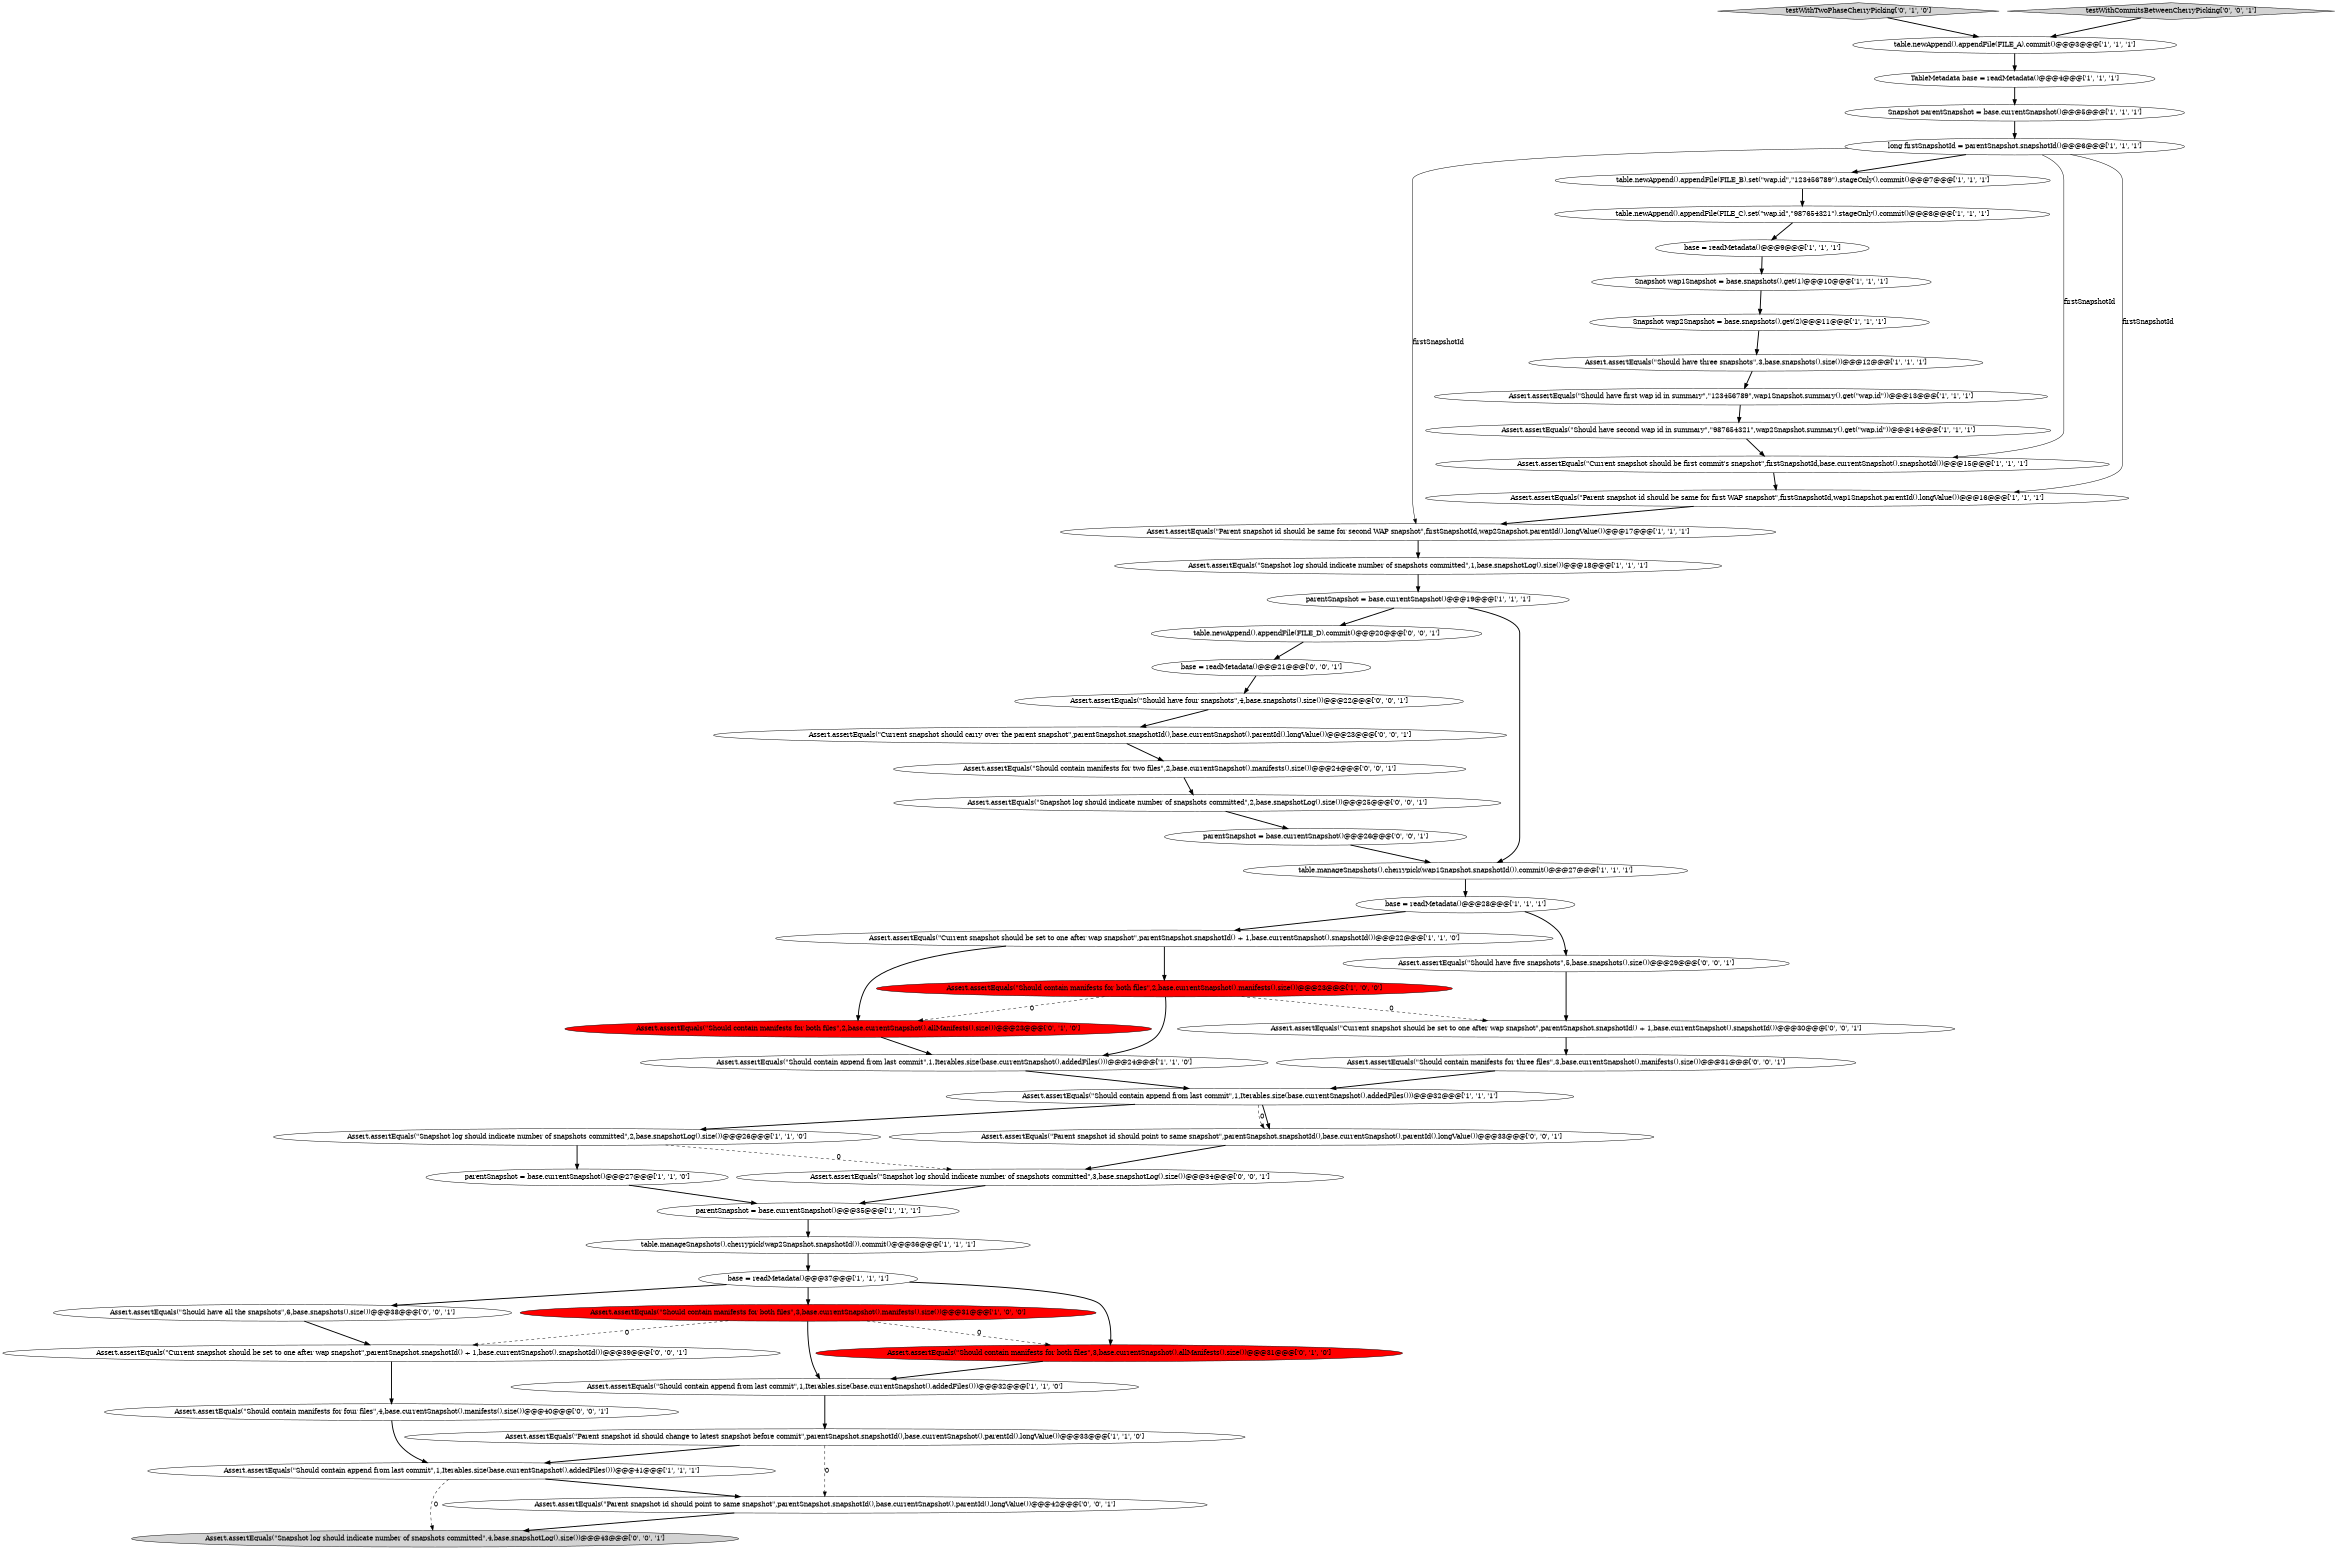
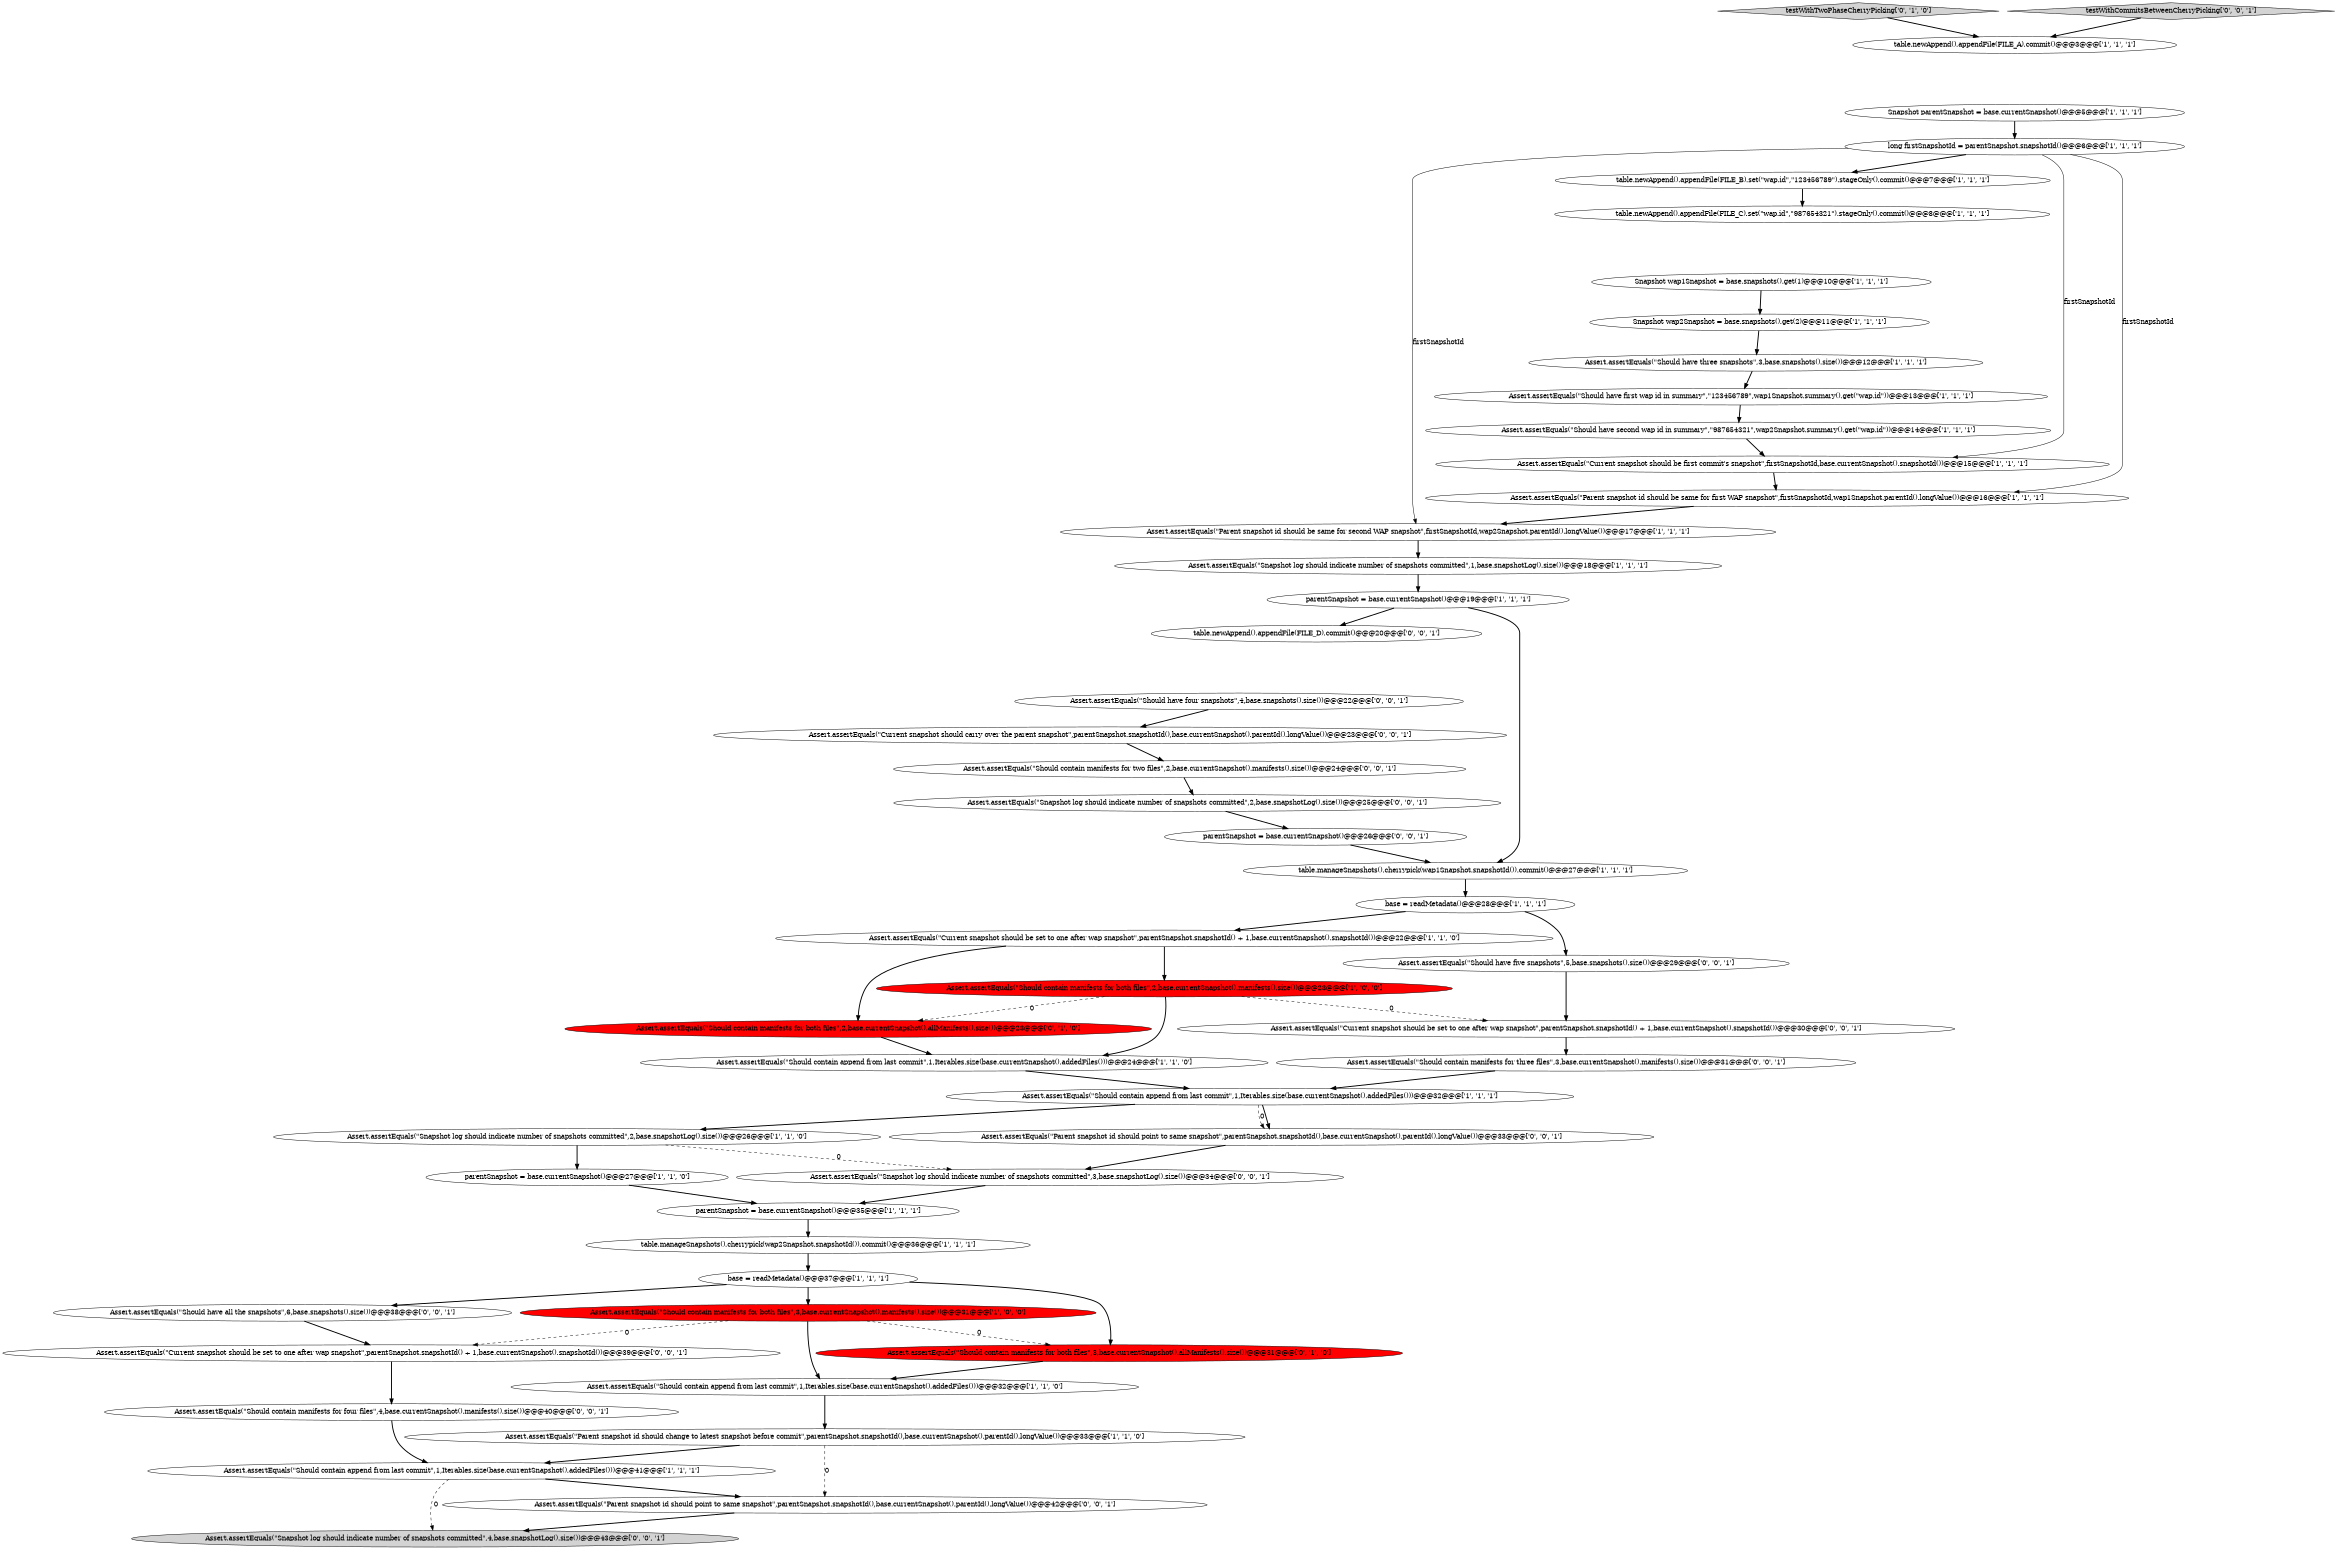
(2015, 79) -> none
(1762, 248) -> none
(1261, 668) -> none
